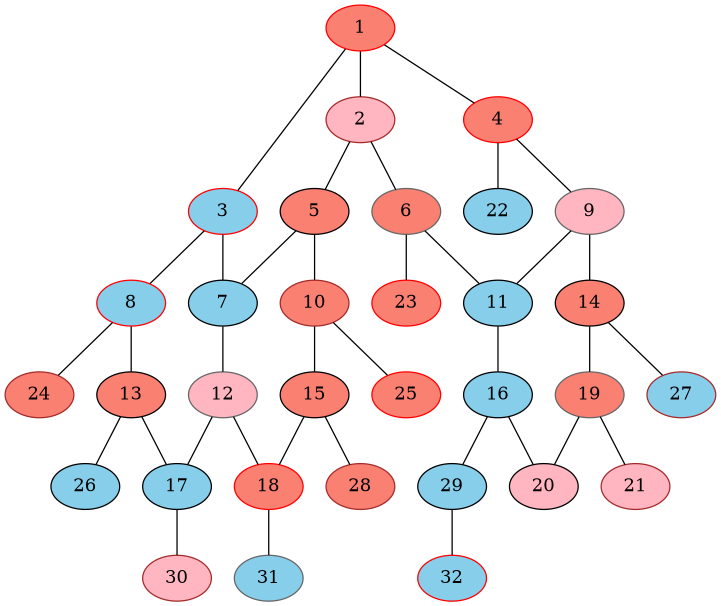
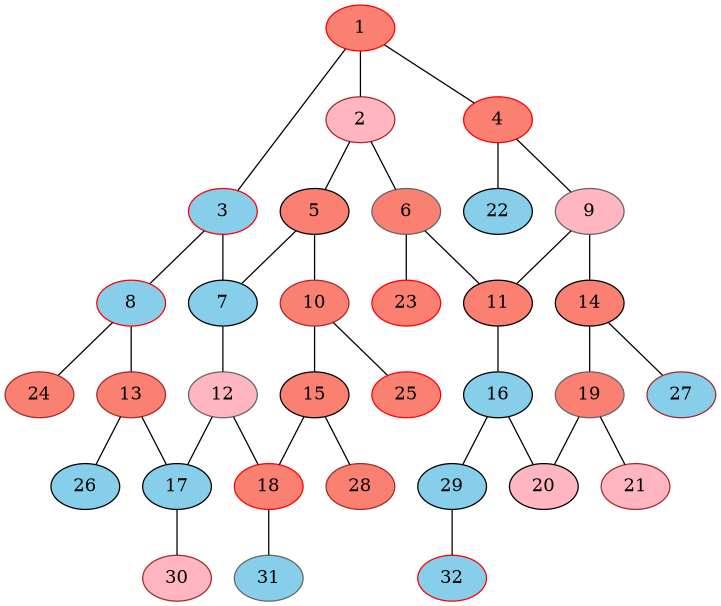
(498, 303) -> (498, 303)
(131, 395) -> (131, 395)
